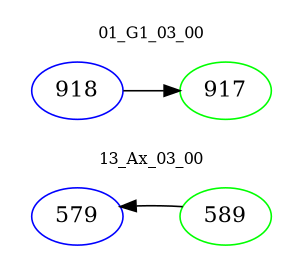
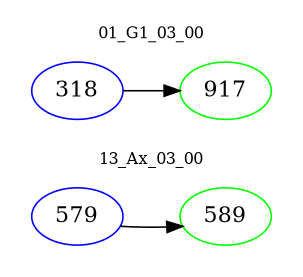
(77, 91) -> (77, 91)
(160, 206) -> (143, 227)
